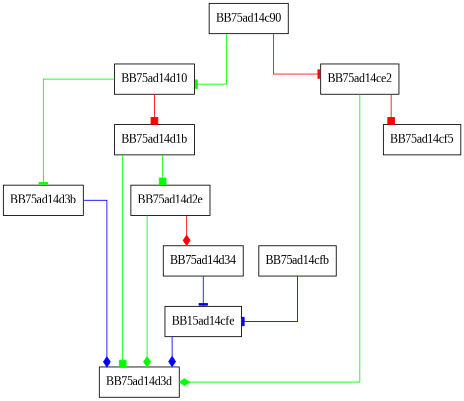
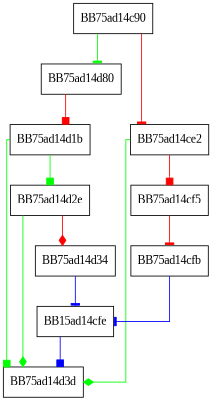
(154, 79) -> (81, 79)
(43, 200) -> none
none -> (170, 228)
(172, 347) -> (60, 348)
